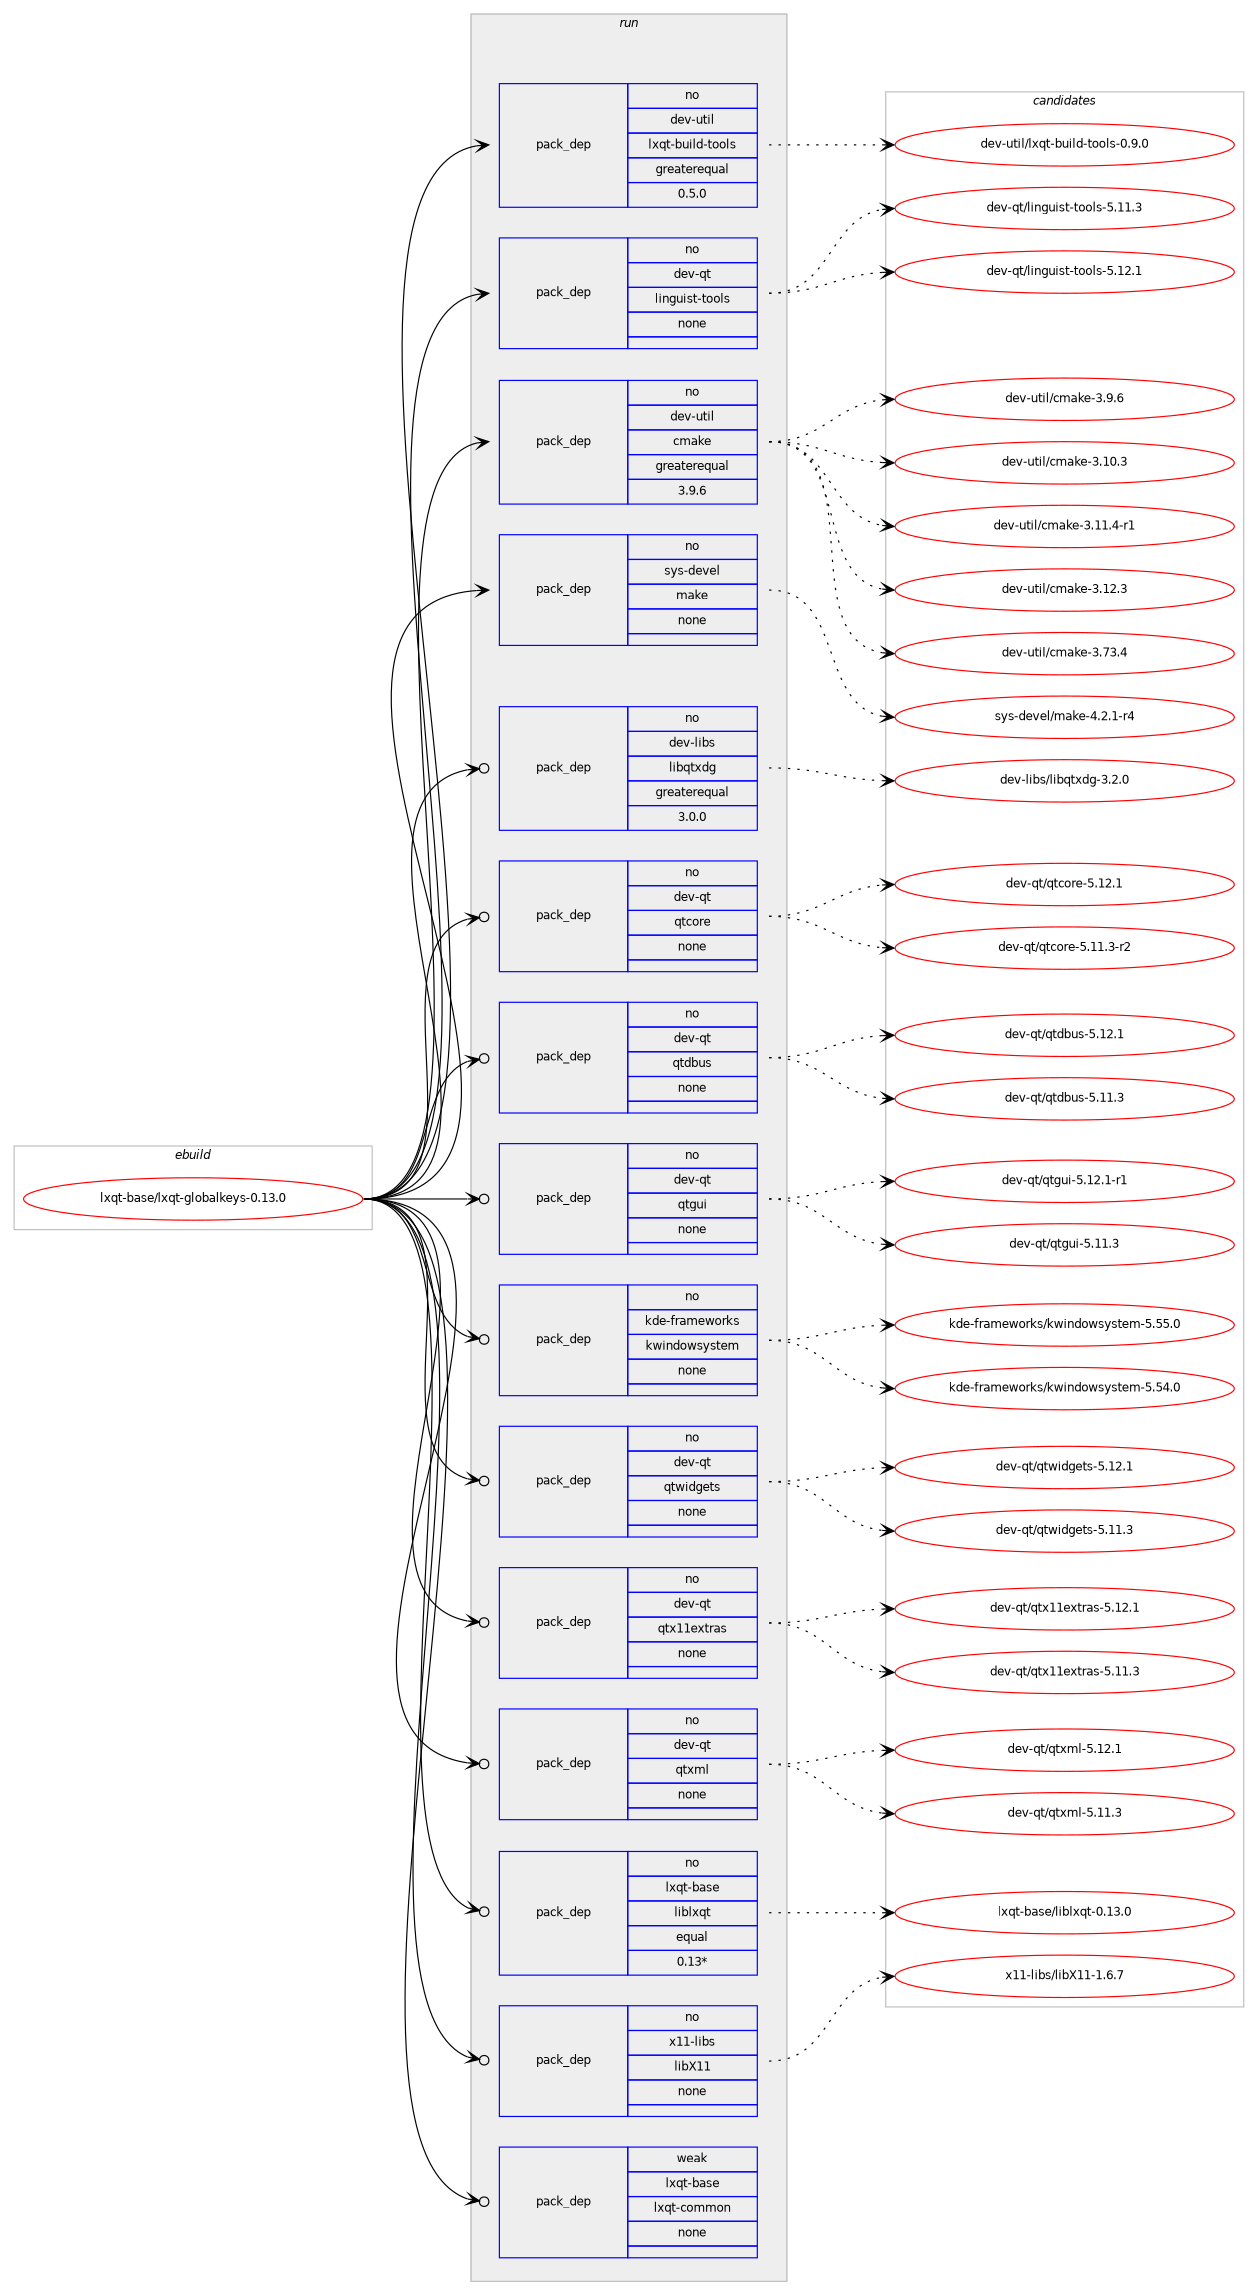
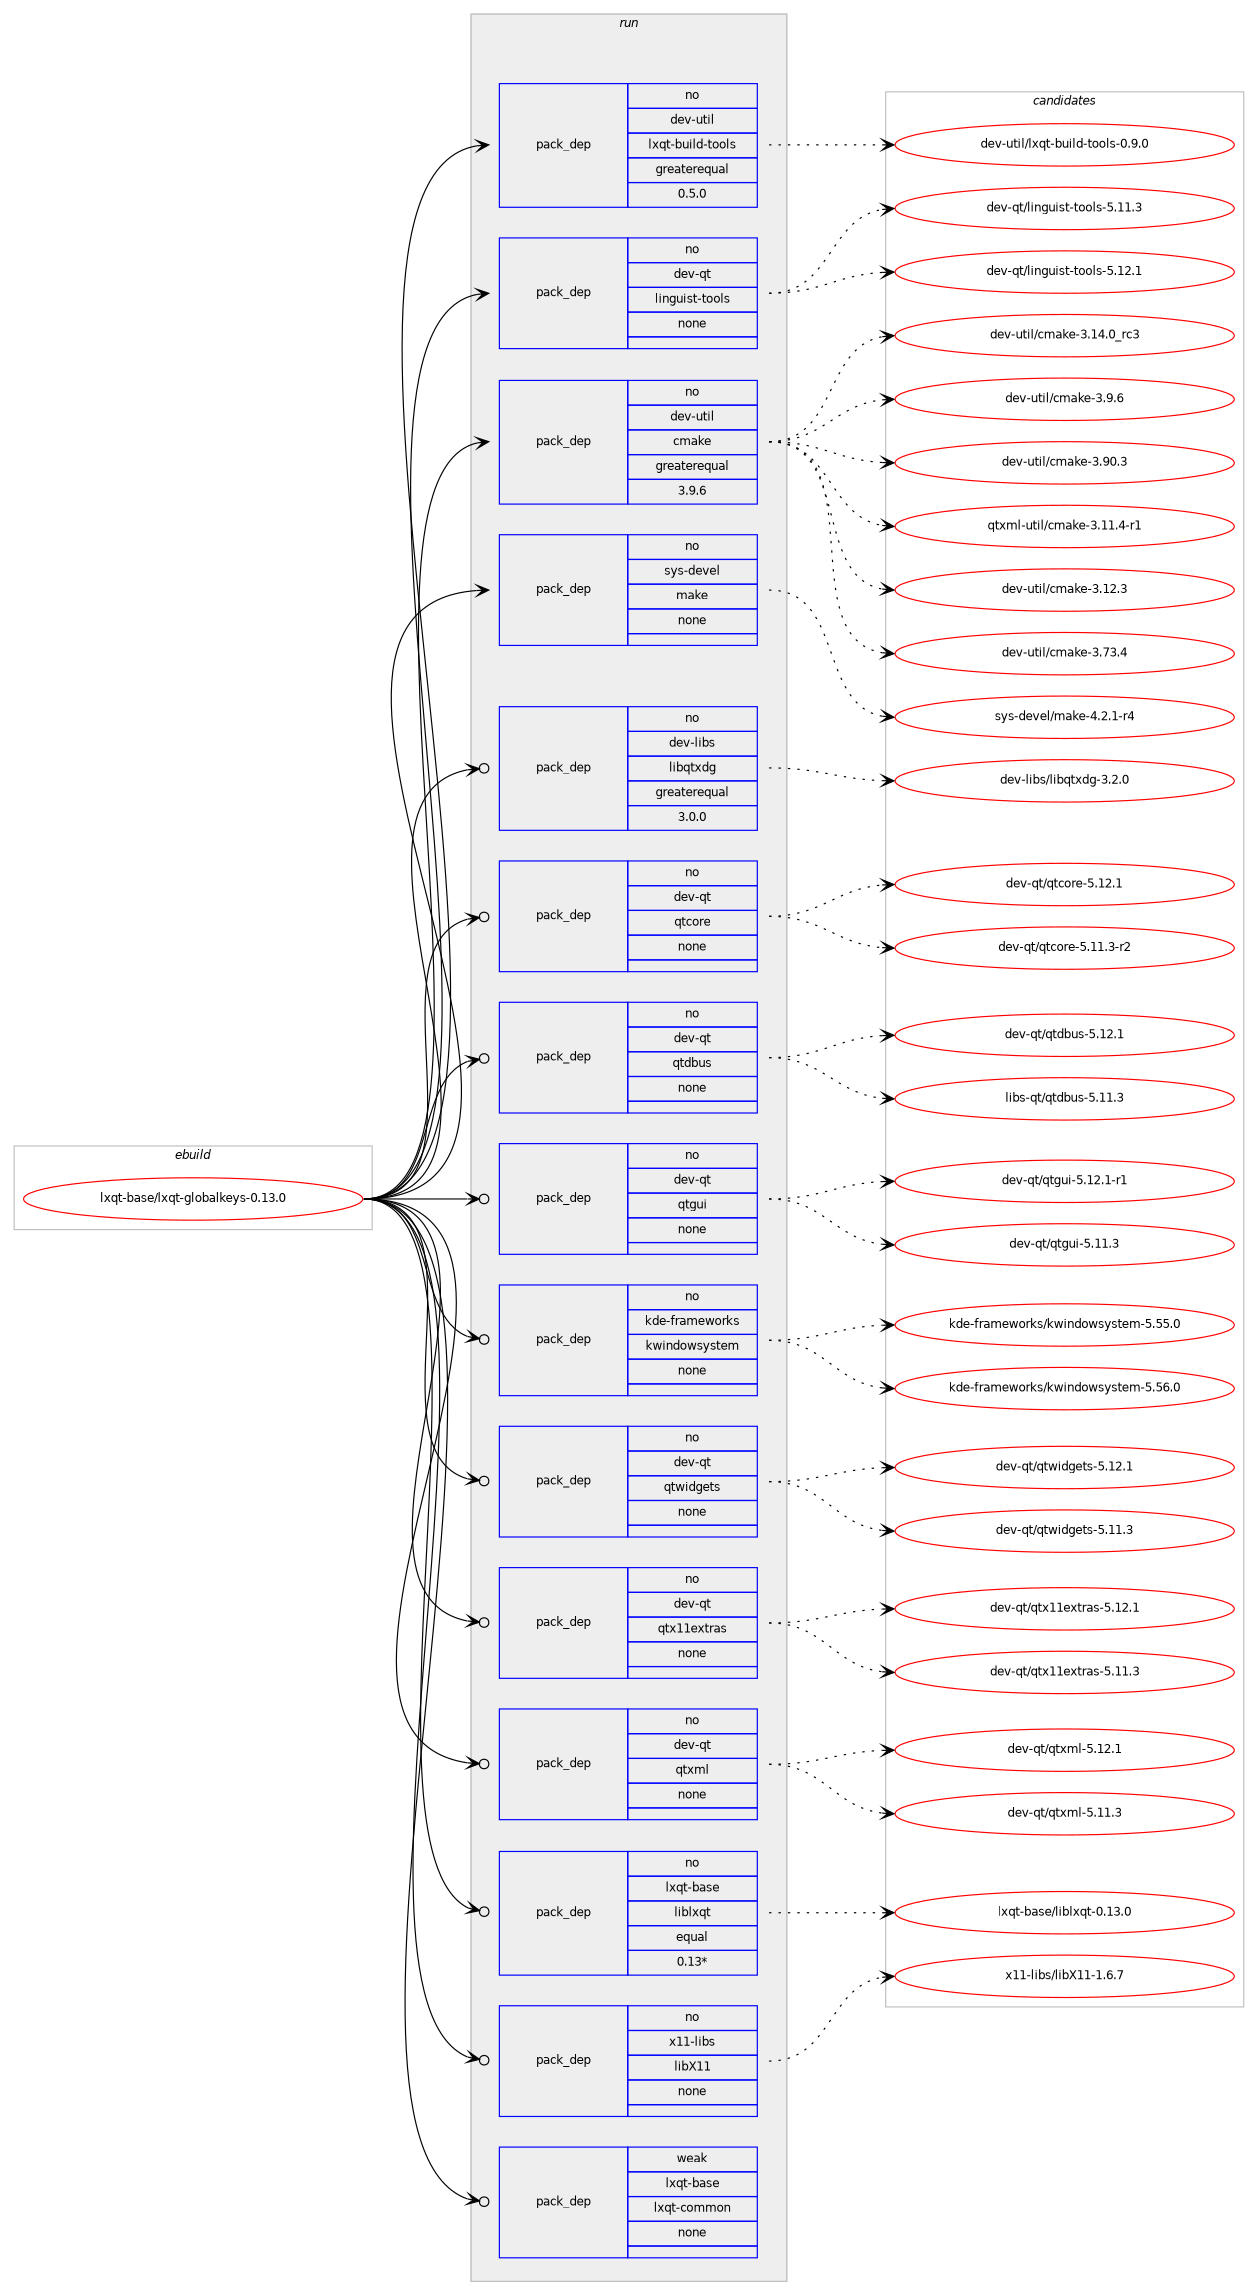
none -> (1065, 336)
(1065, 463) -> (1065, 463)
(1065, 526) -> (1065, 526)
(1065, 1099) -> (1065, 1099)
(1065, 1389) -> (1065, 1389)
